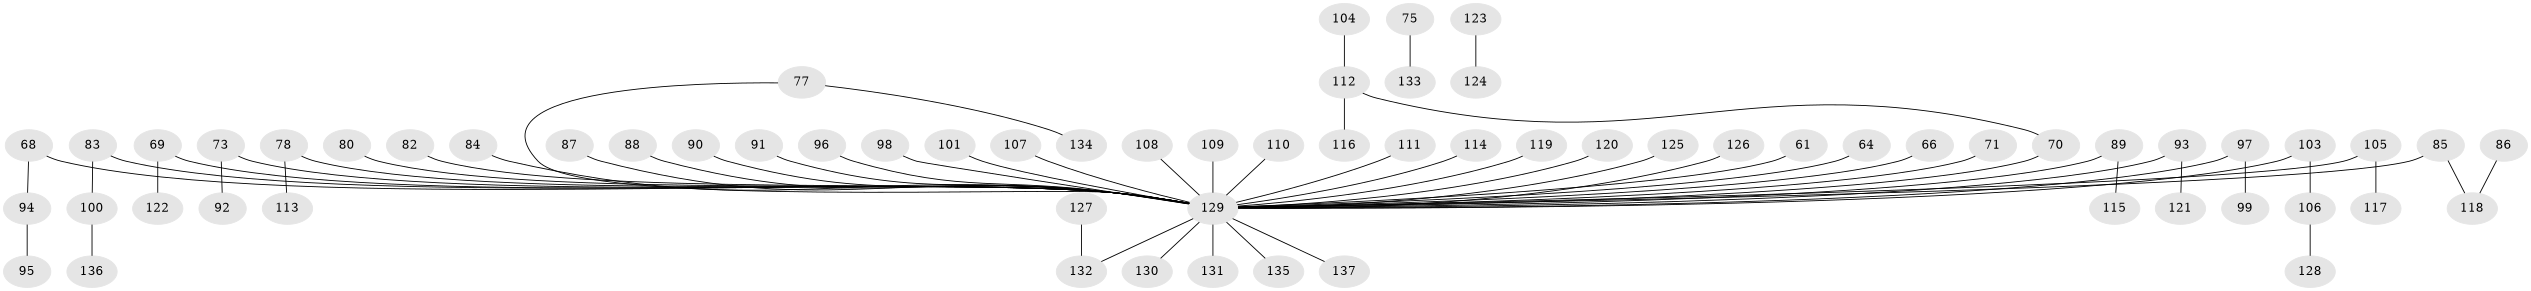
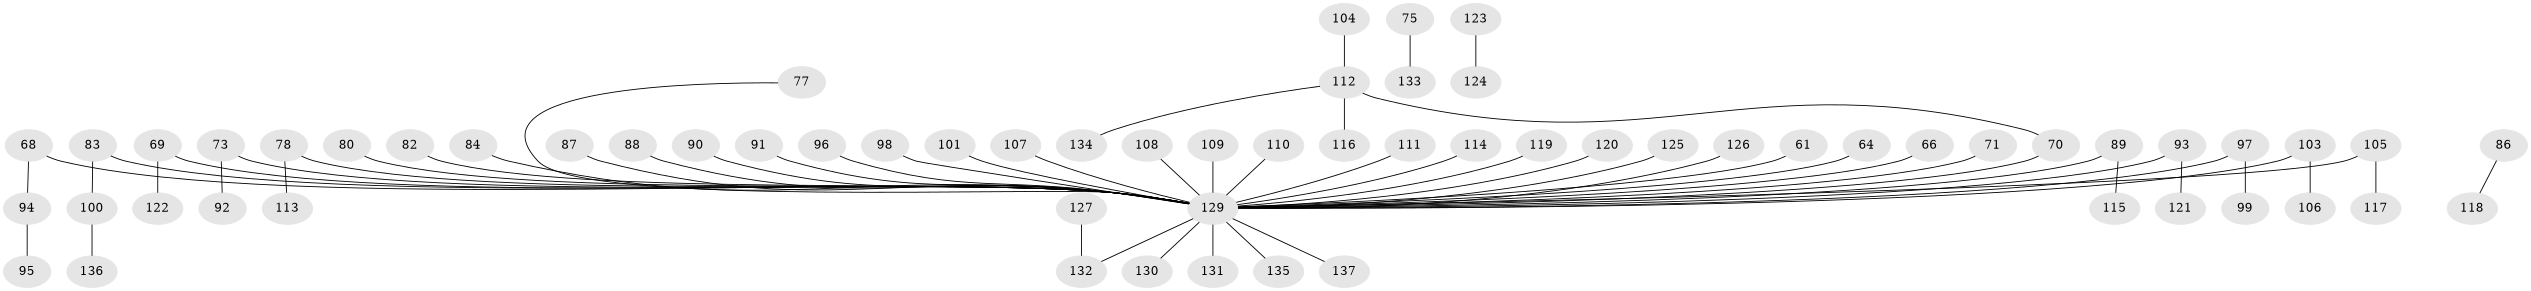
(945, 104) -> (1209, 105)
(2441, 145) -> none
(2310, 272) -> none
